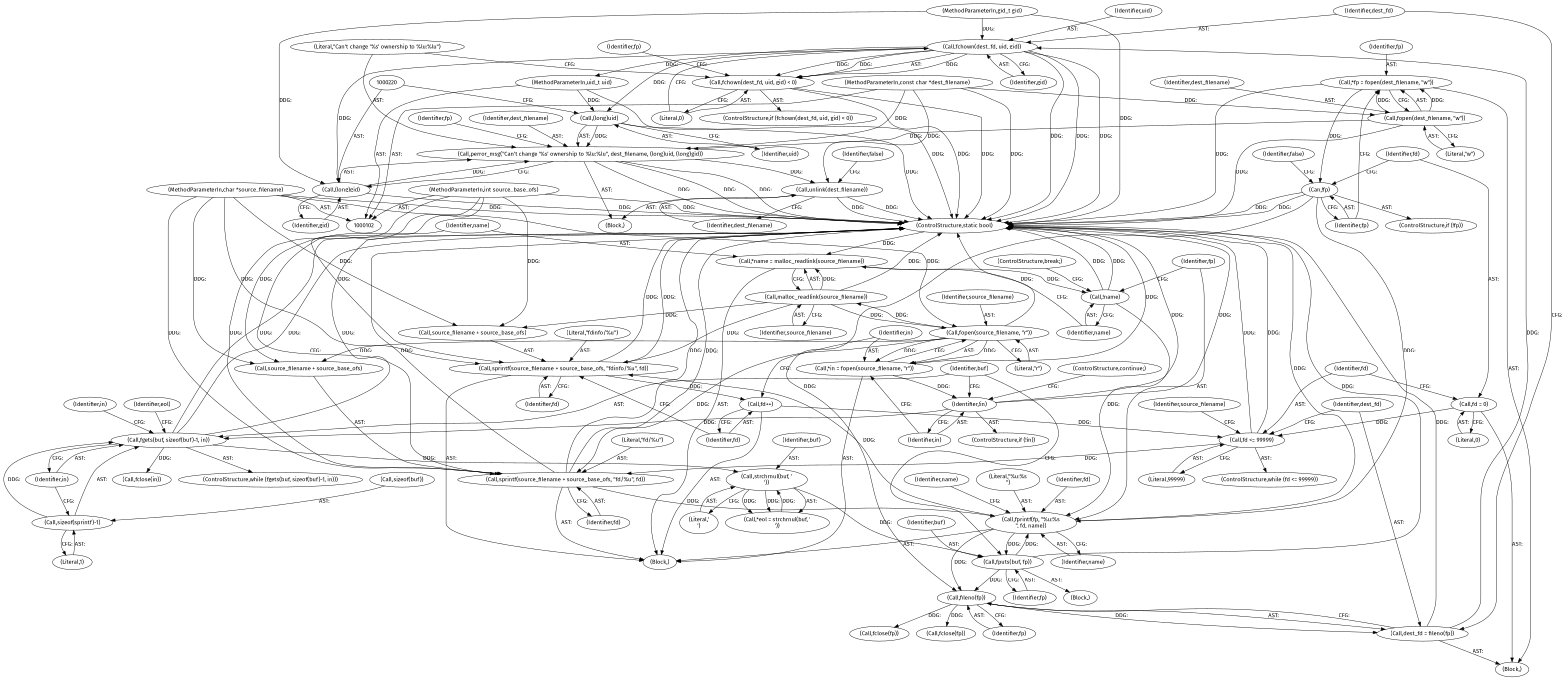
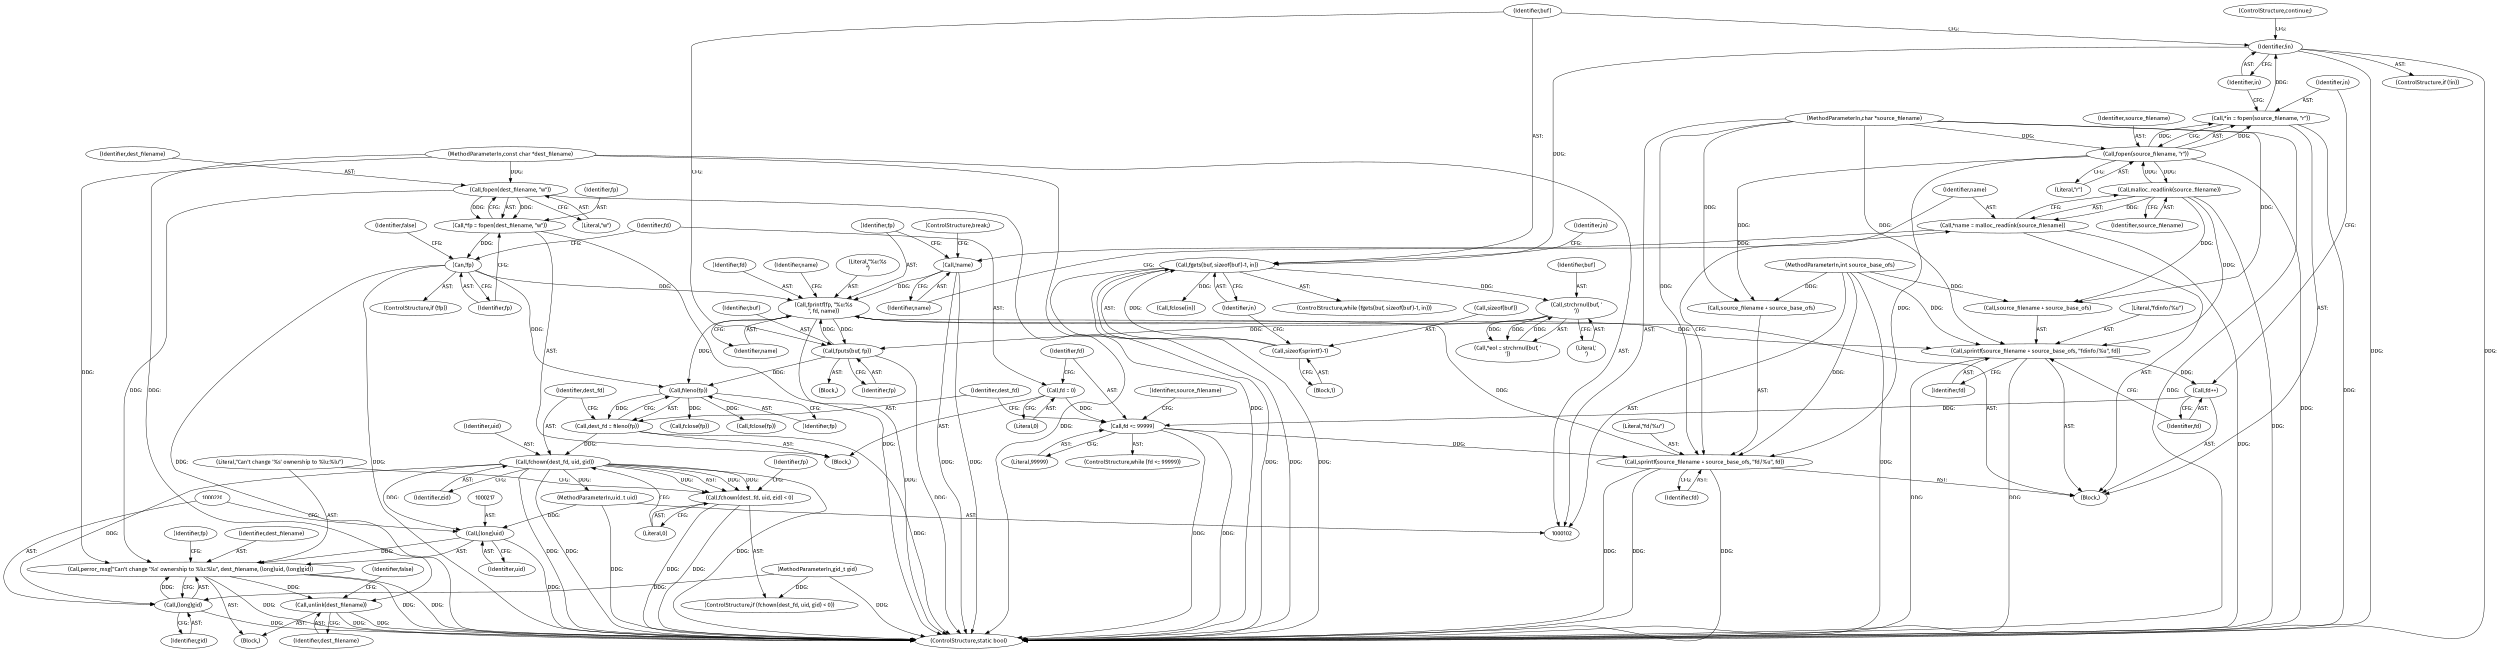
(982, 27) -> (795, 586)
(877, 242) -> (2238, 599)
(152, 405) -> none
none -> (485, 498)
(72, 562) -> (1325, 391)
